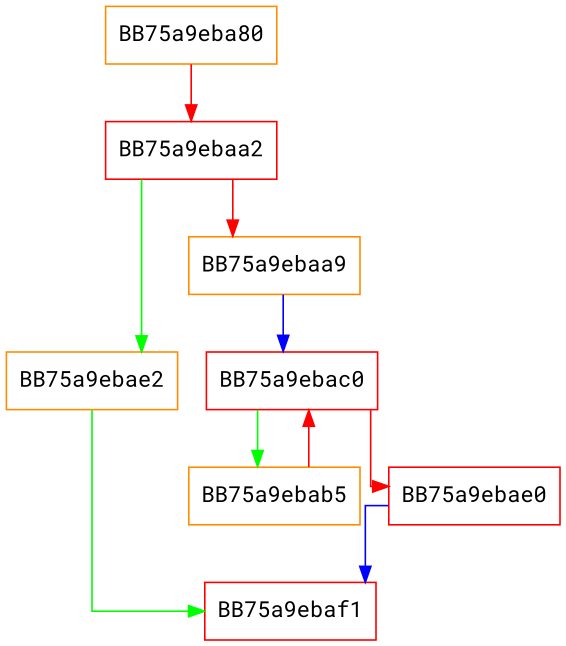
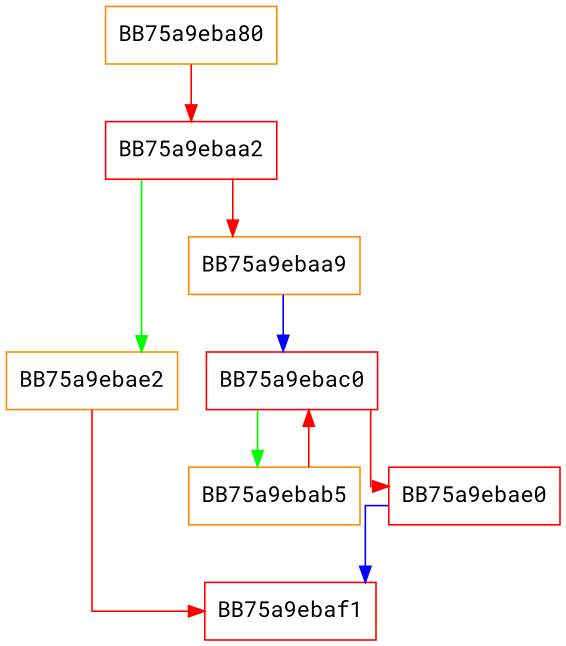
(92, 559) -> (92, 559)
